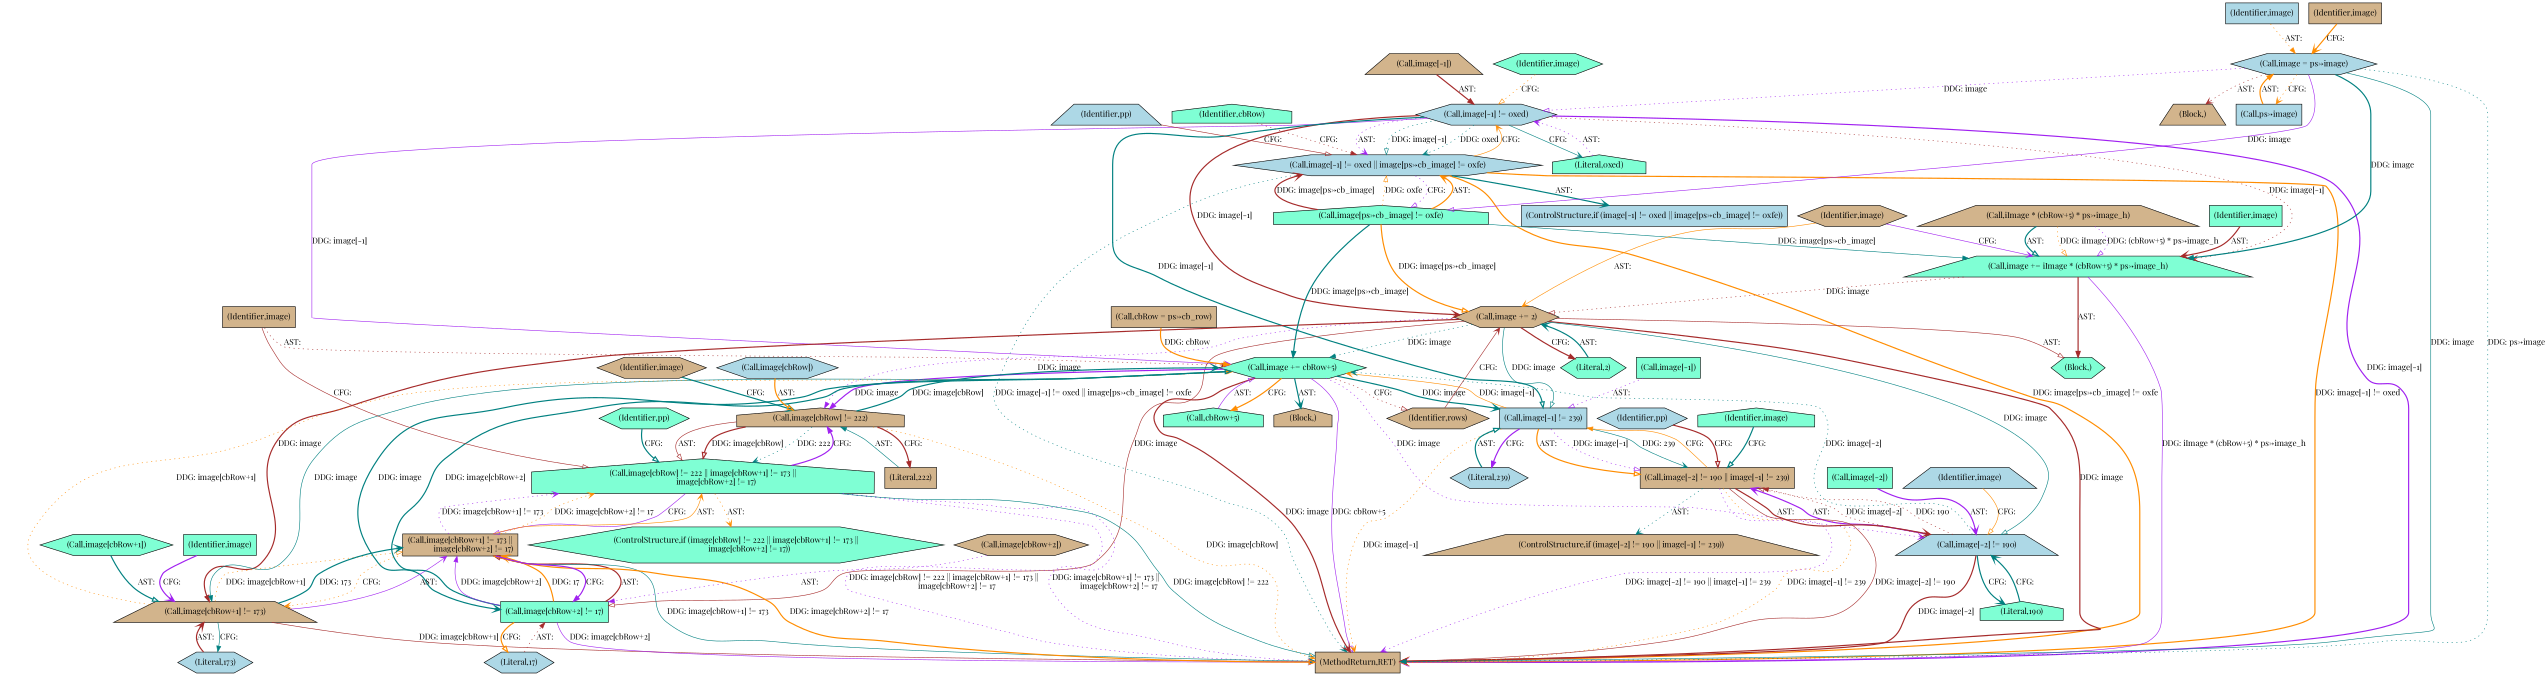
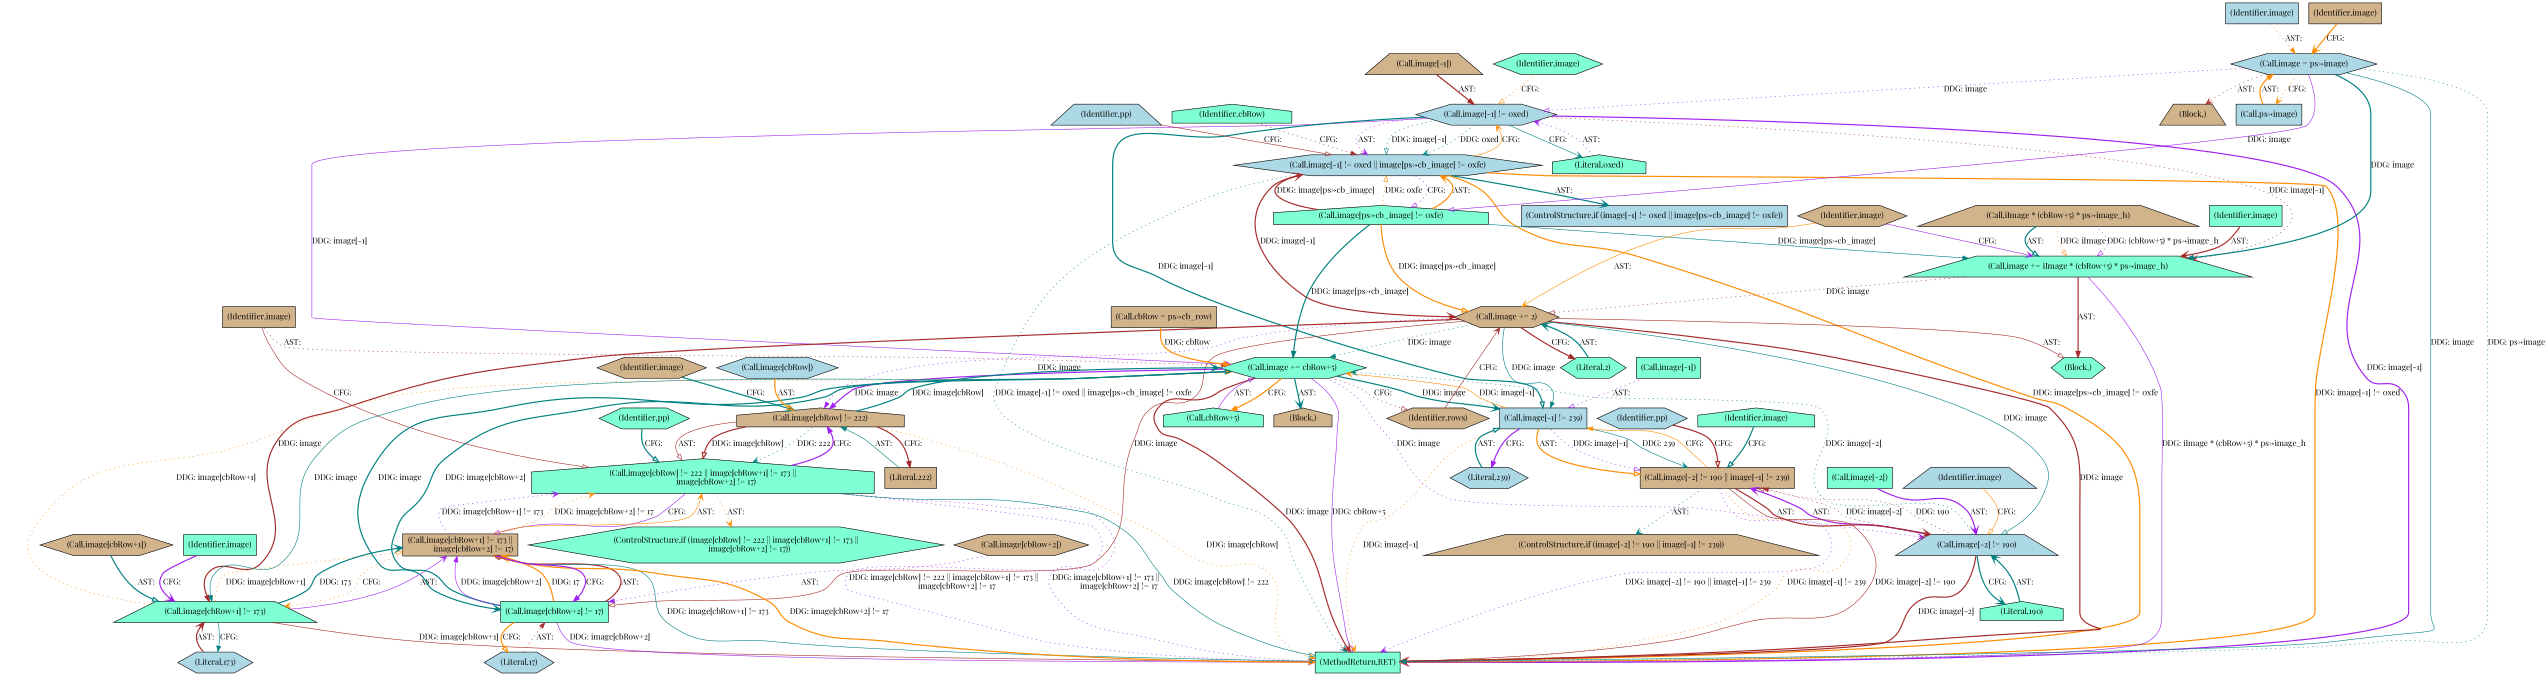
(1197, 225) -> (1297, 290)
(1512, 378) -> (1512, 378)
(106, 545) -> (106, 545)
(2026, 582) -> (2026, 582)
(215, 612) -> (215, 612)
(1358, 663) -> (1358, 663)
